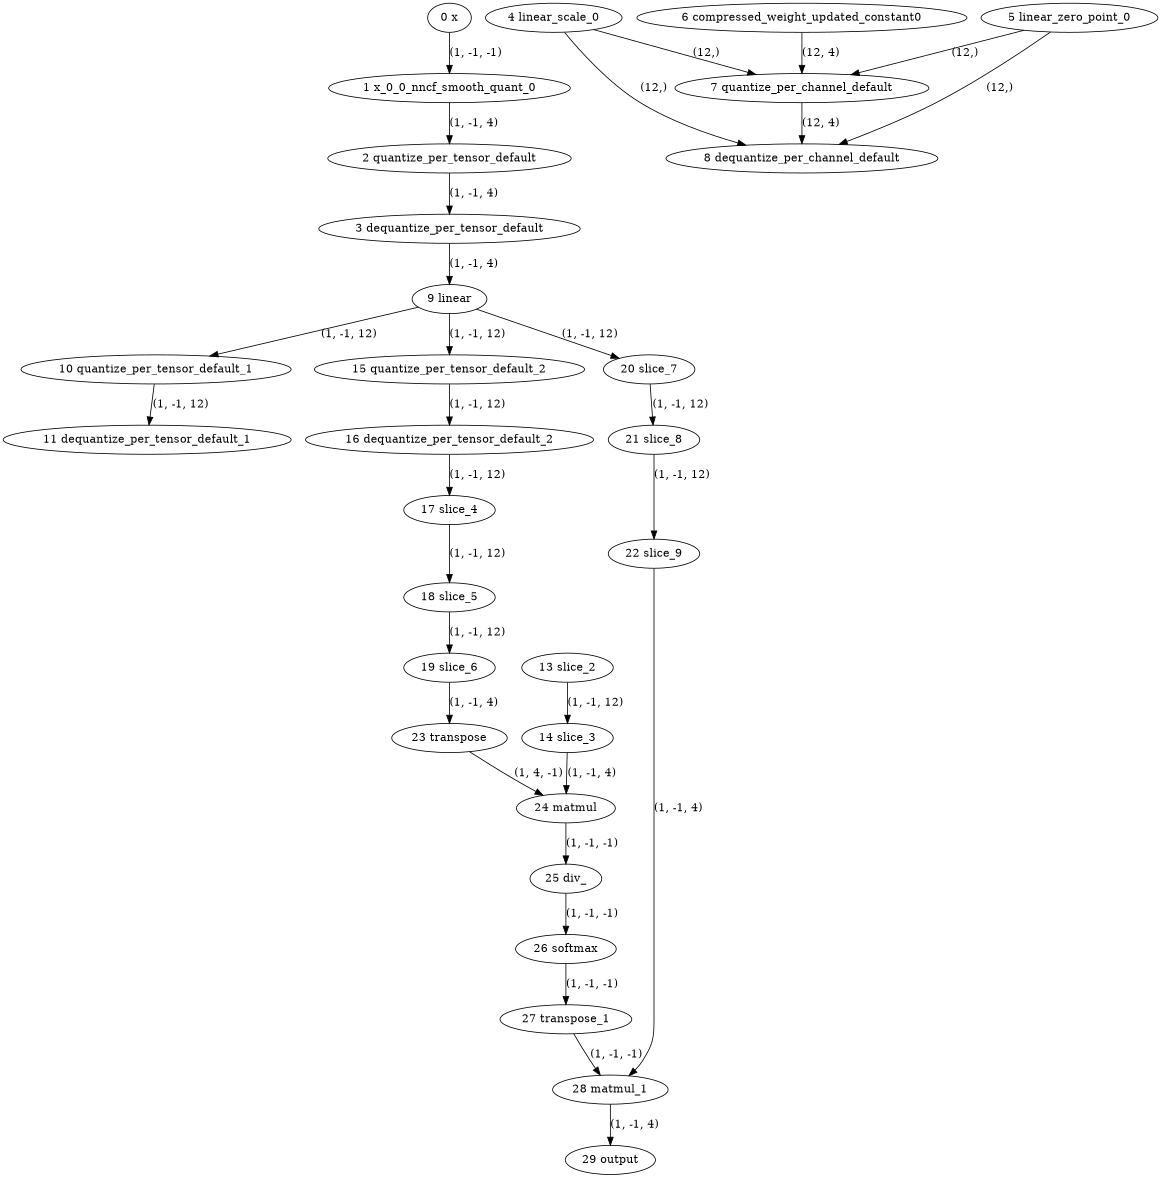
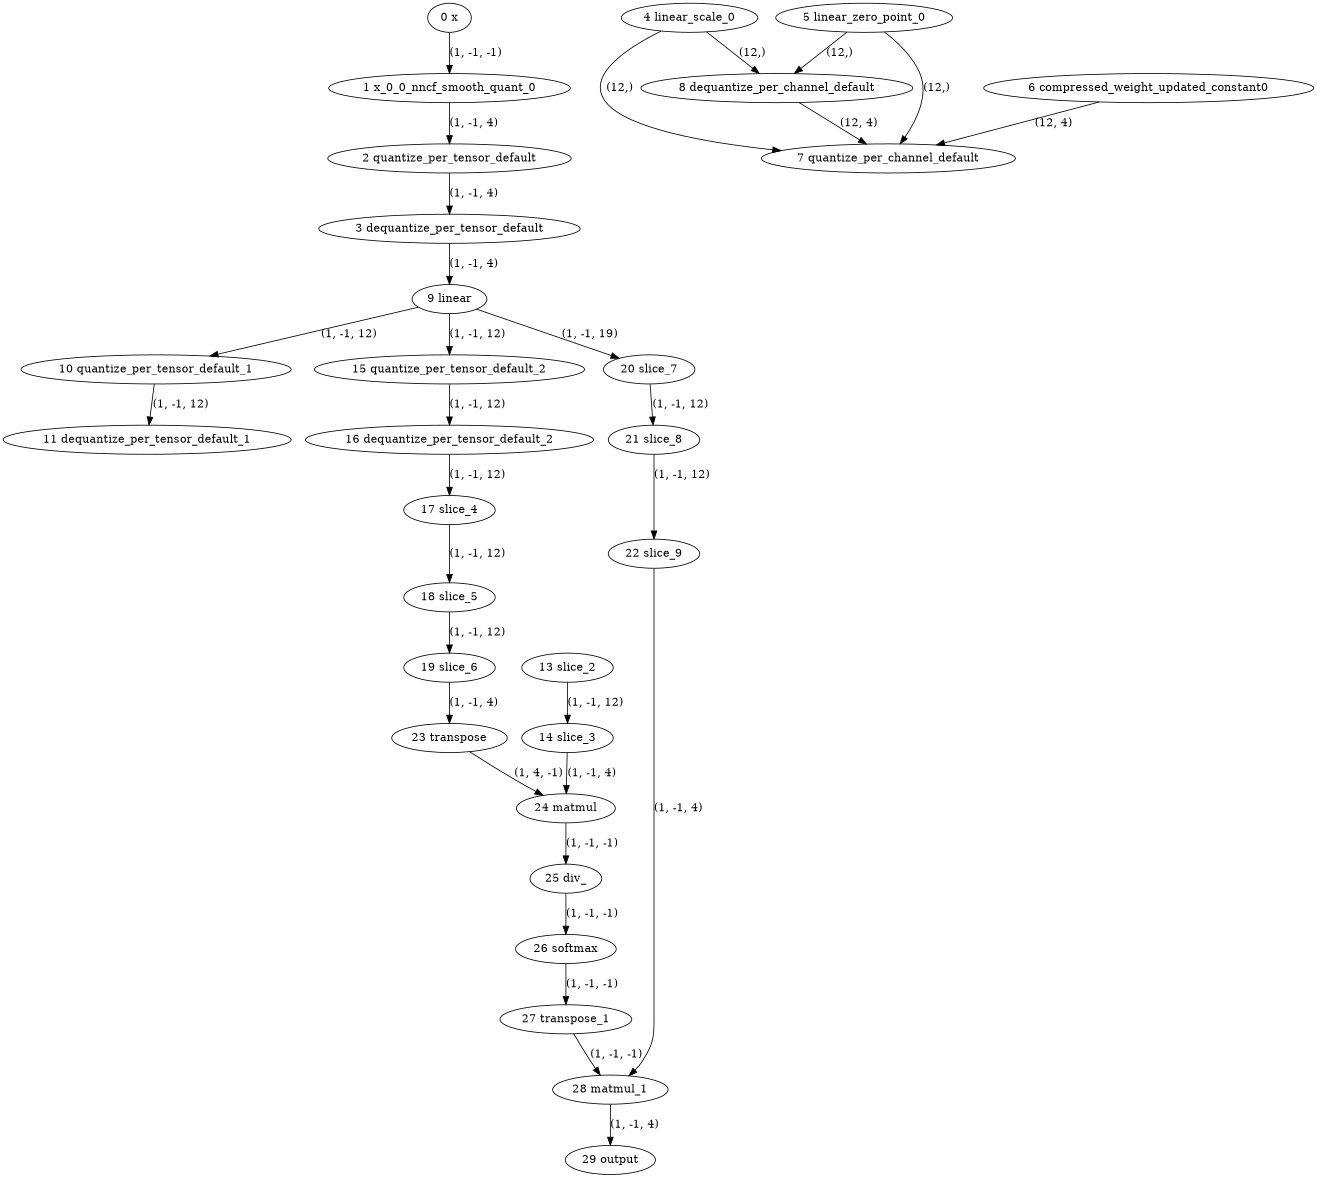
(802, 119) -> (829, 121)
(590, 334) -> (590, 334)
